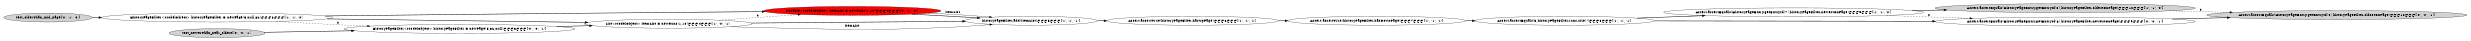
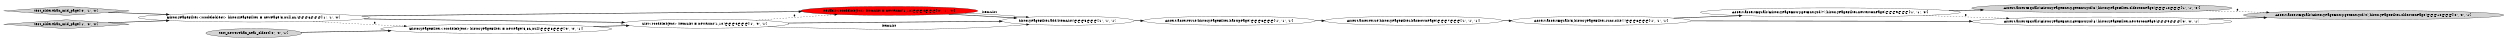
(48, 18) -> (66, 11)
none -> (66, 24)
